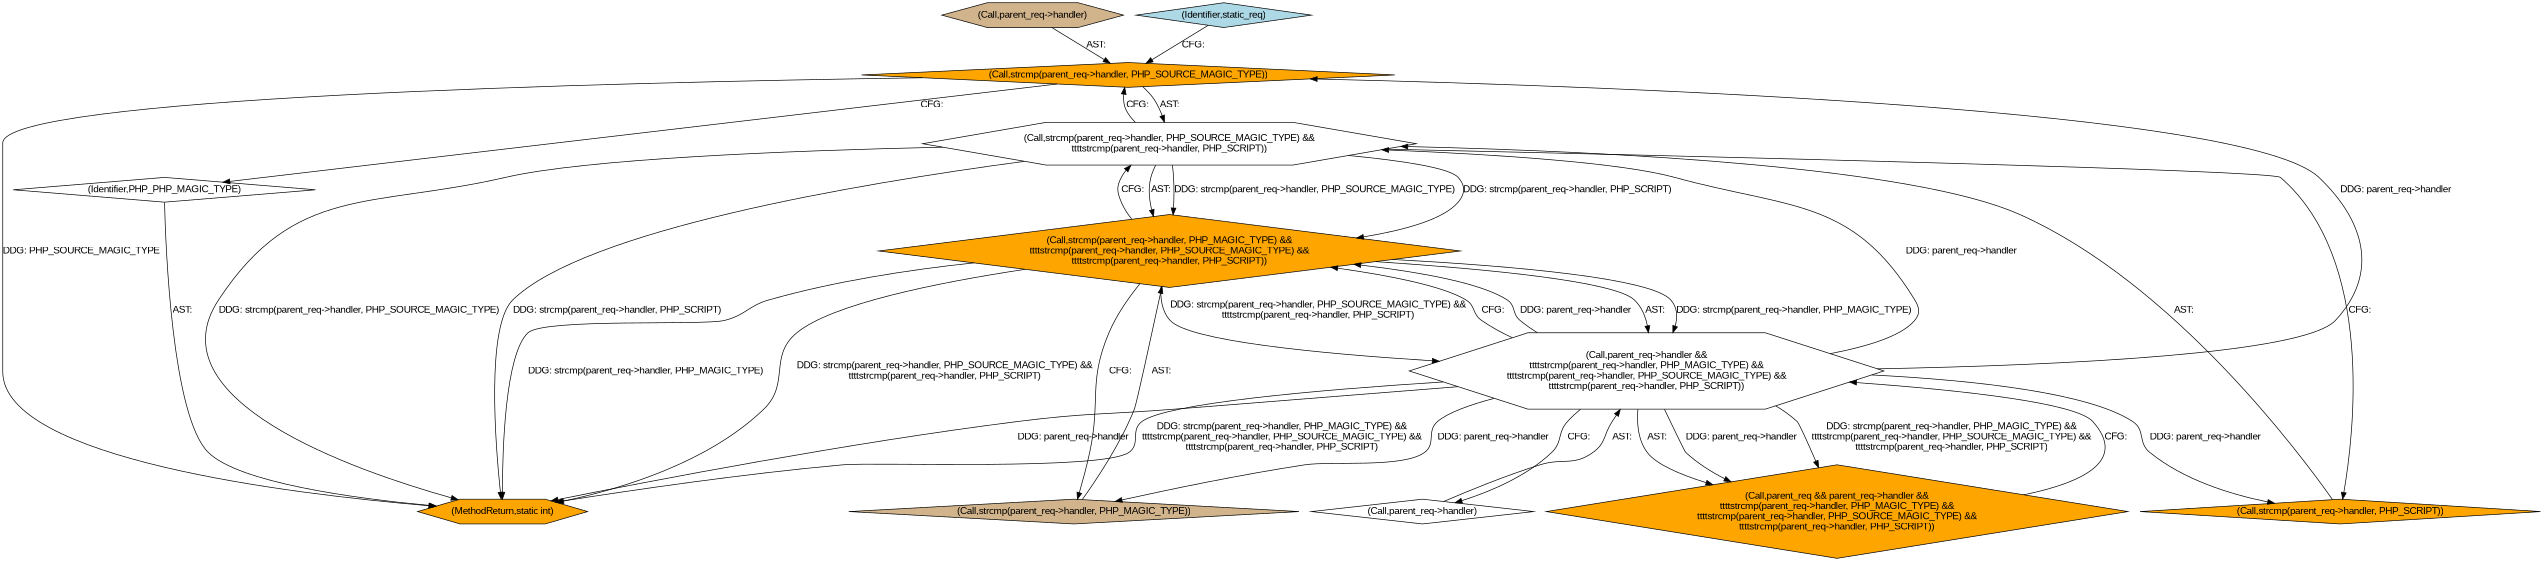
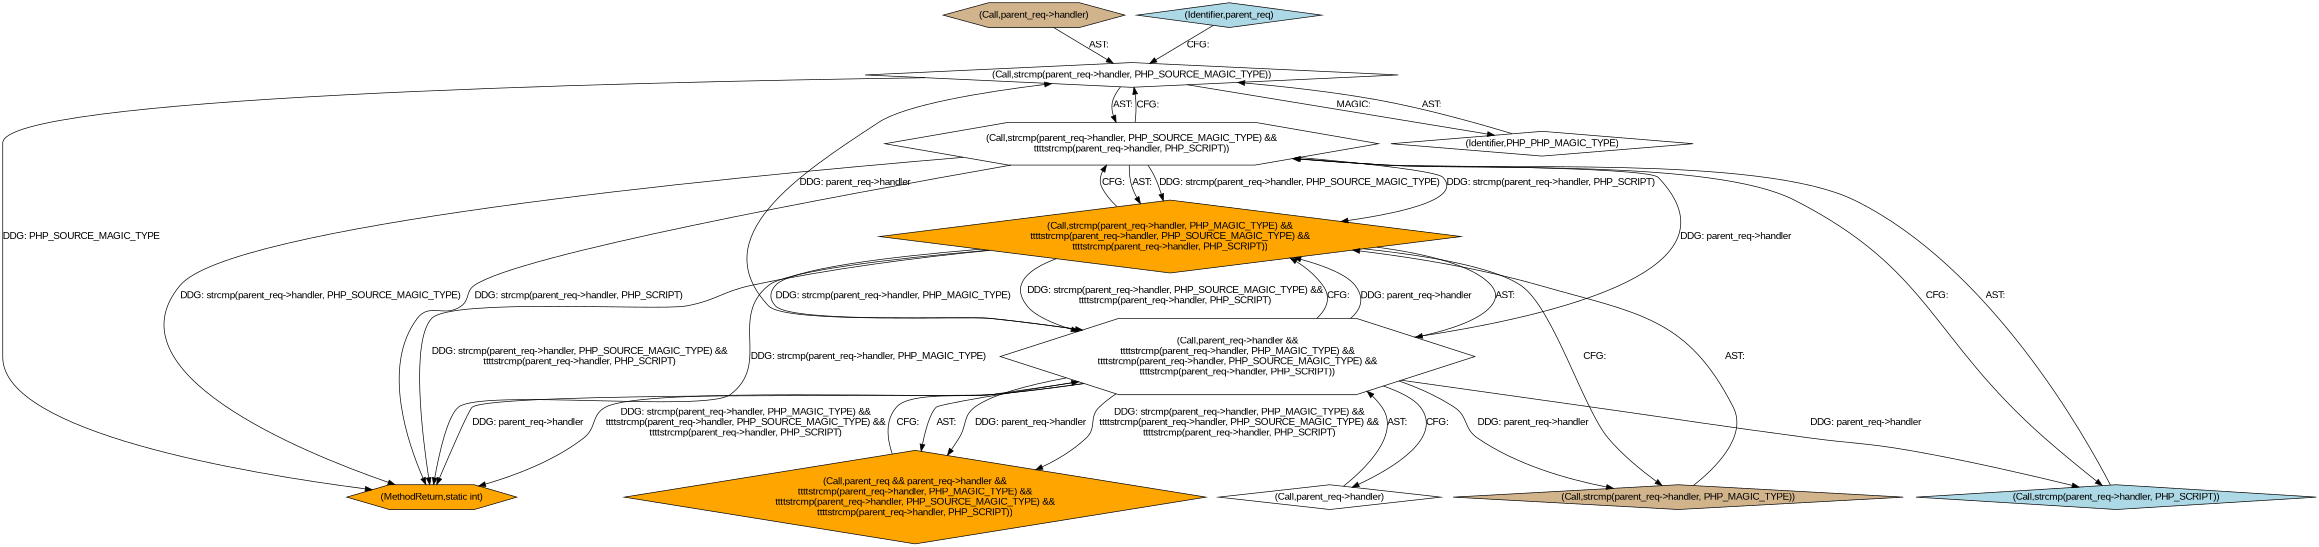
(1224, 15) -> (1229, 15)
(1128, 75) -> (1132, 75)
(933, 105) -> (1355, 105)
(201, 441) -> (1380, 100)
(2340, 512) -> (2116, 497)
